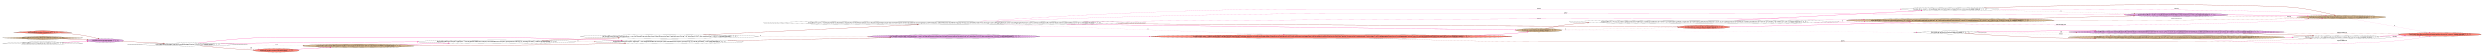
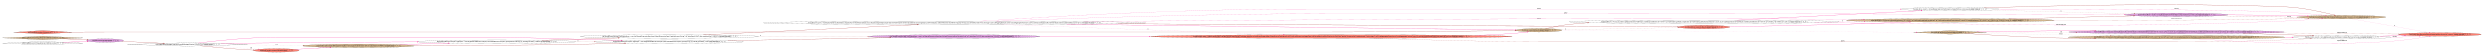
(1950, 32) -> (1950, 32)
(79, 35) -> (792, 32)
